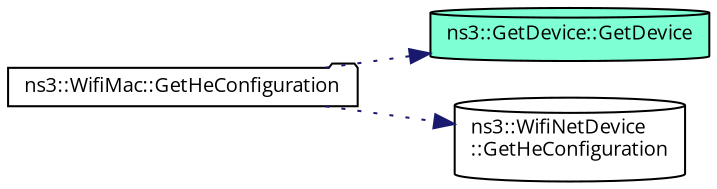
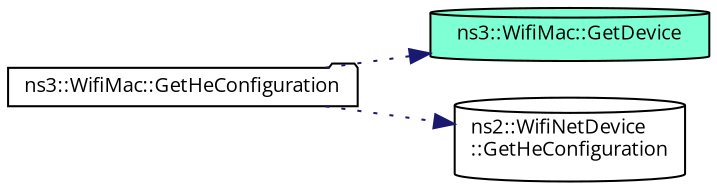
(570, 34) -> (570, 34)
(570, 140) -> (570, 140)
